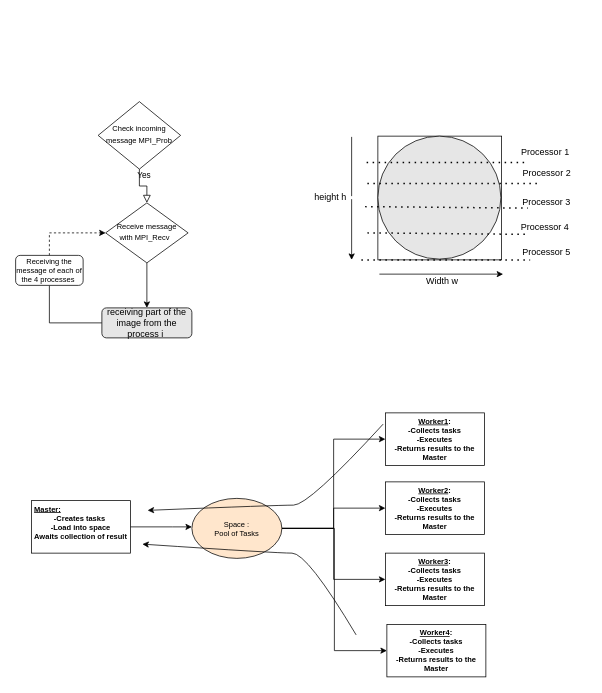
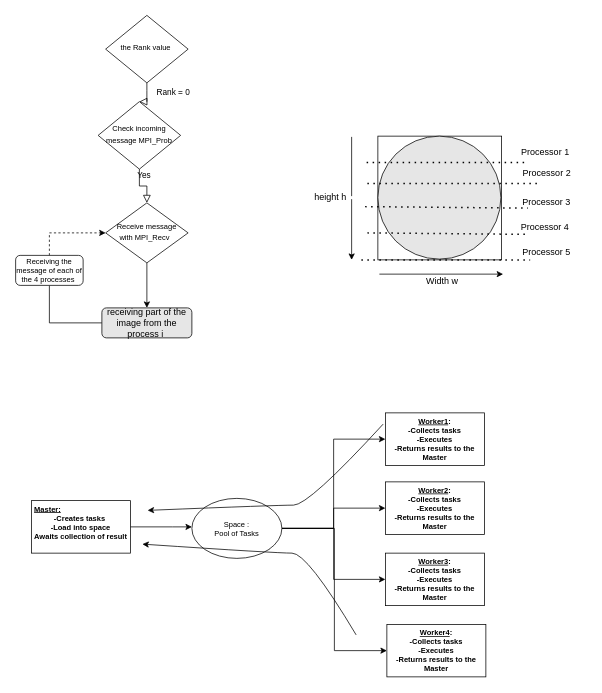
none -> (147, 49)
none -> (147, 92)
(237, 528) -> (237, 528)
